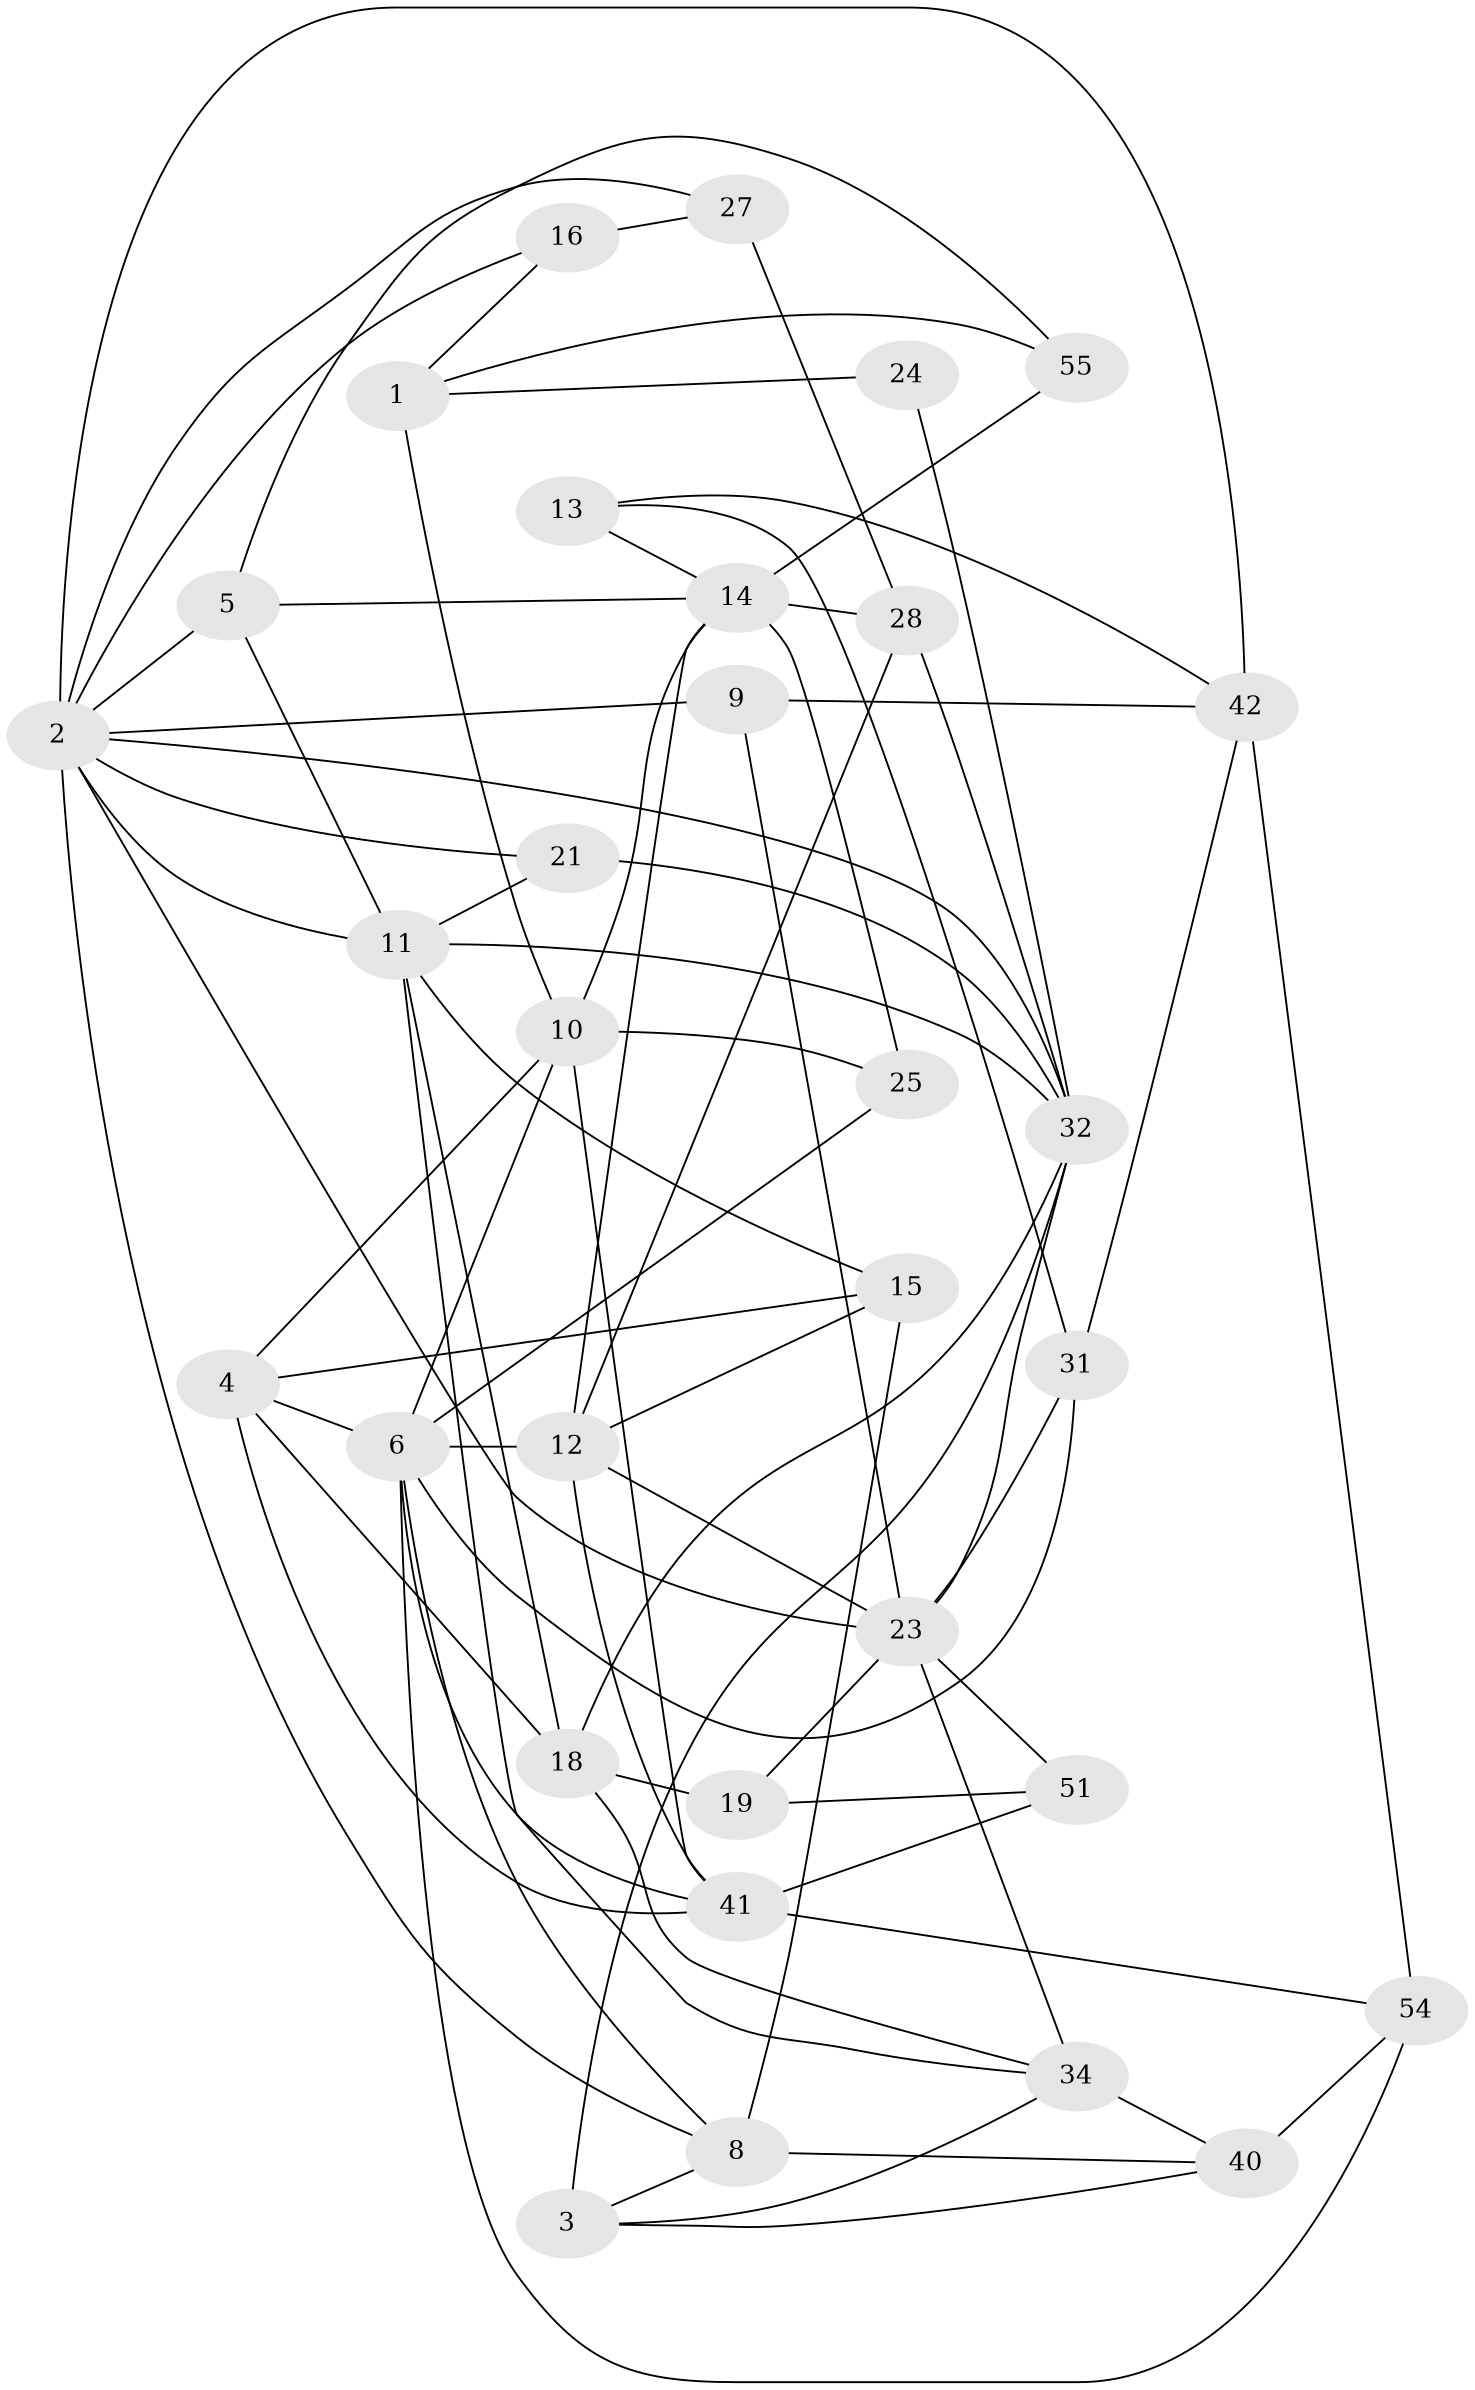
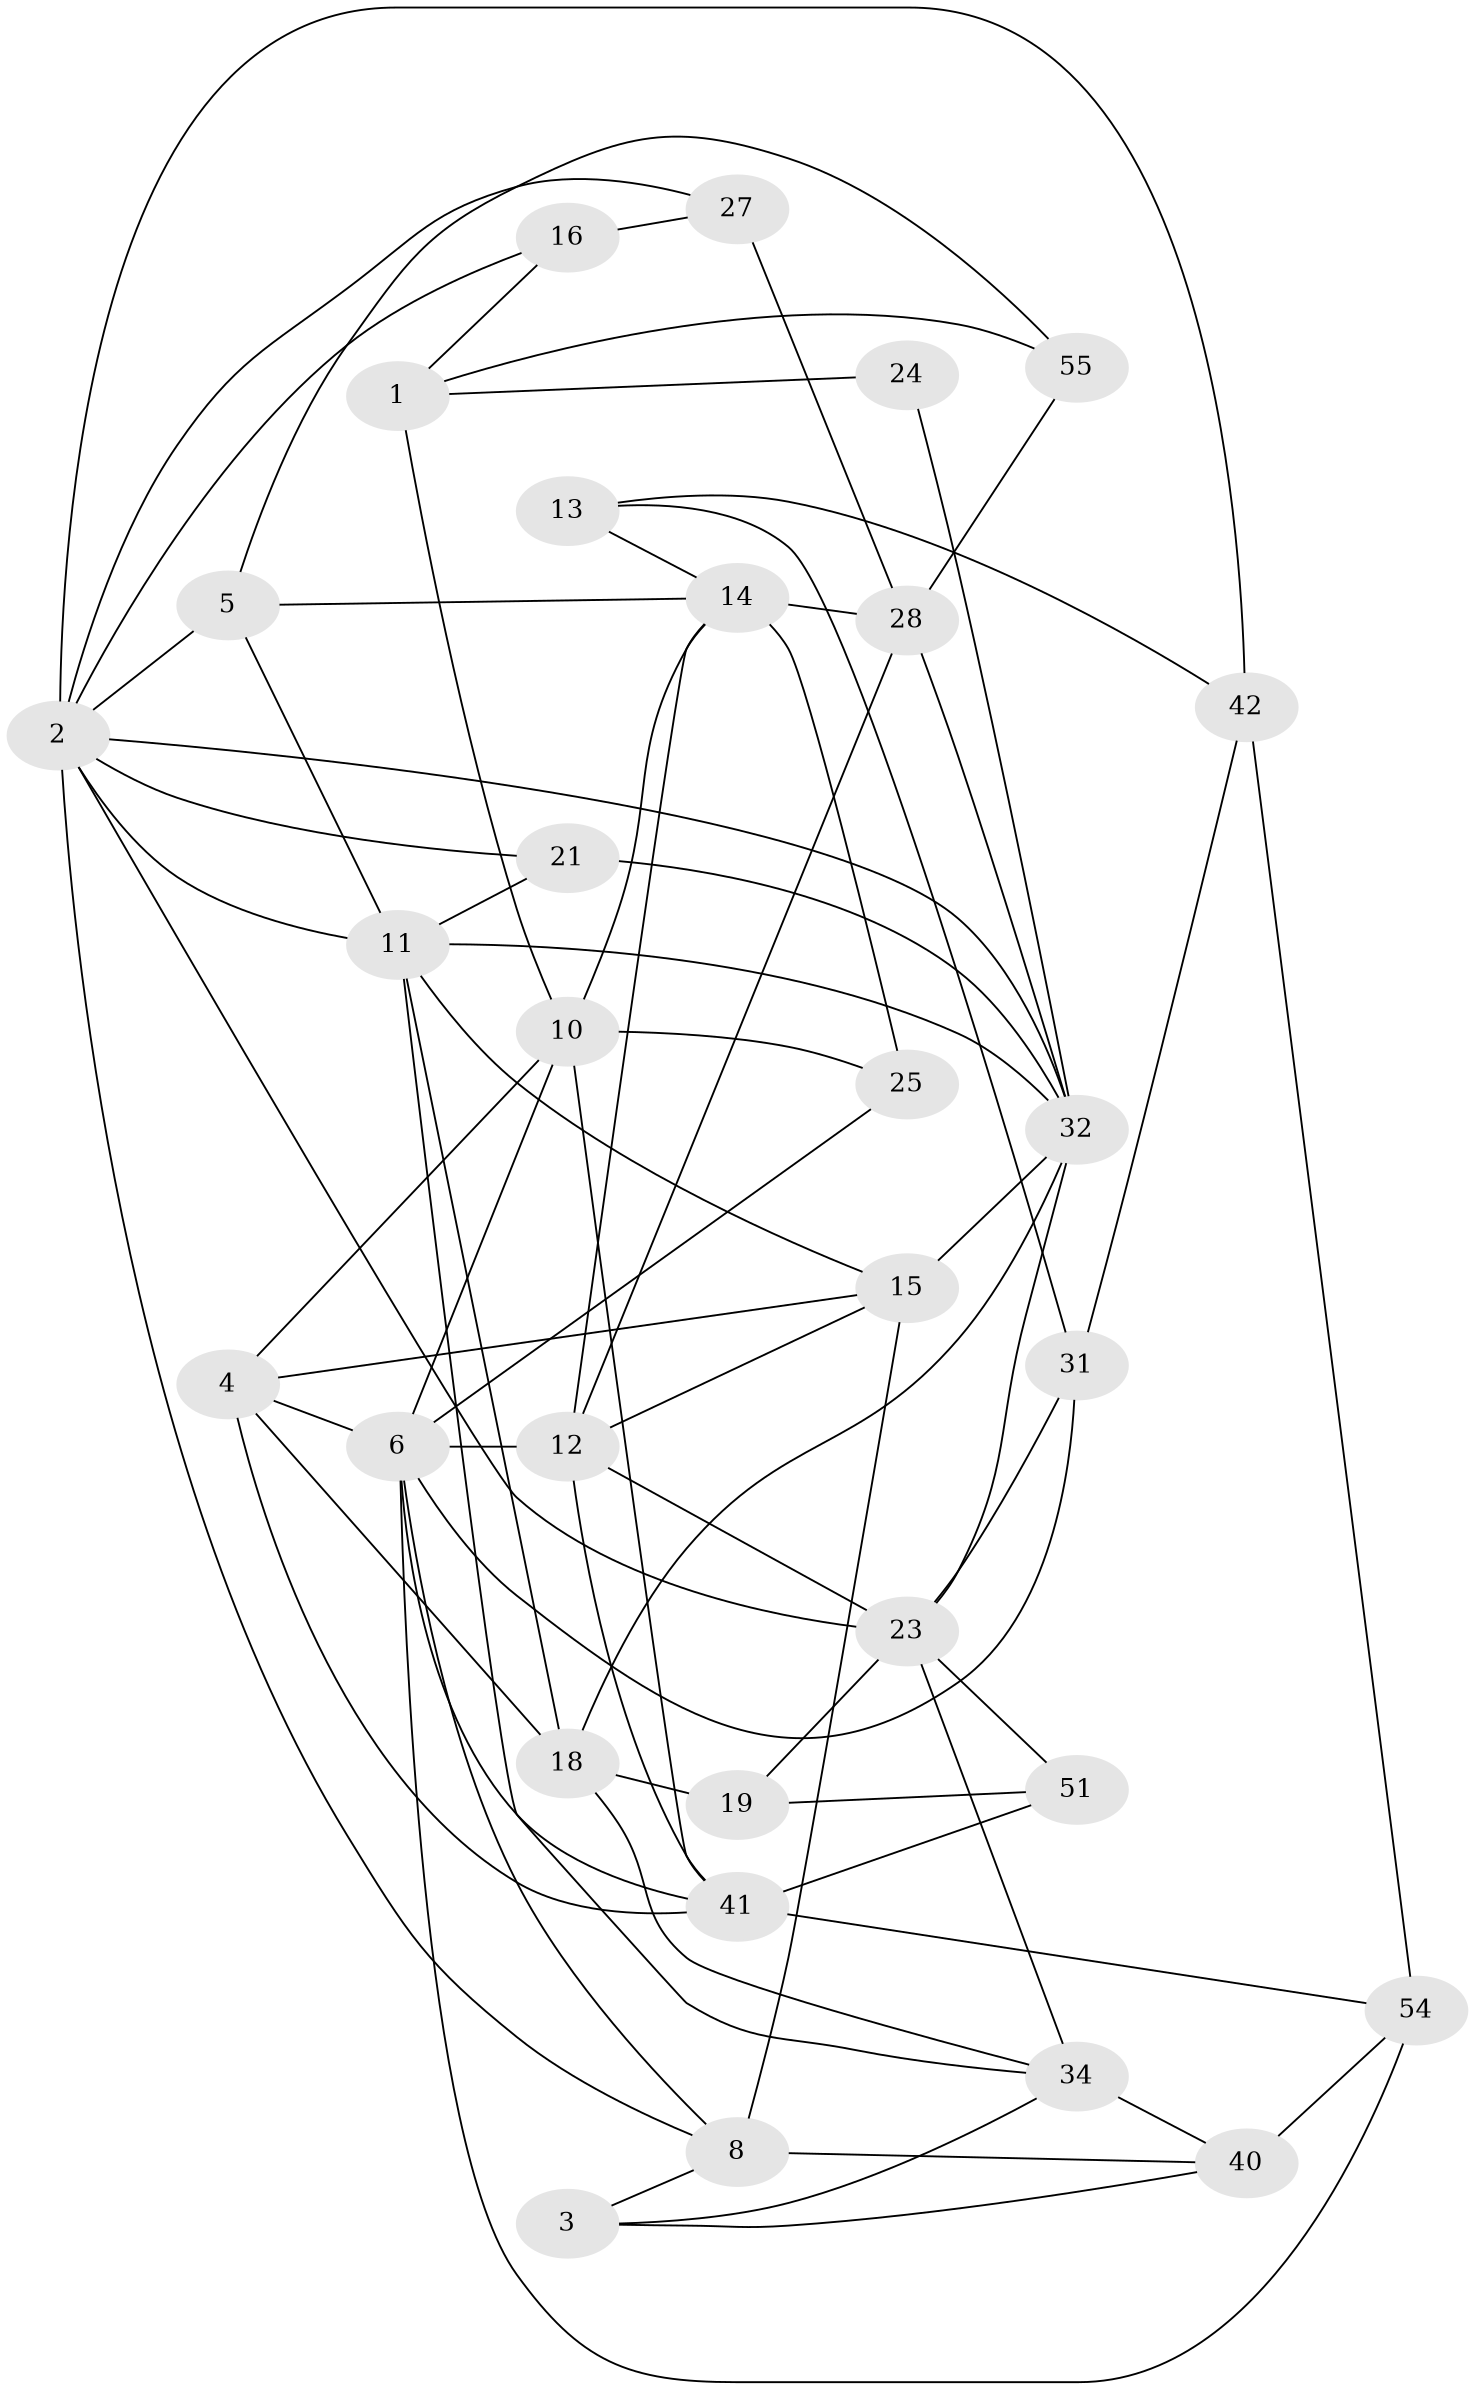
(907, 483) -> (992, 494)
(737, 700) -> none
(761, 1646) -> (992, 1209)
